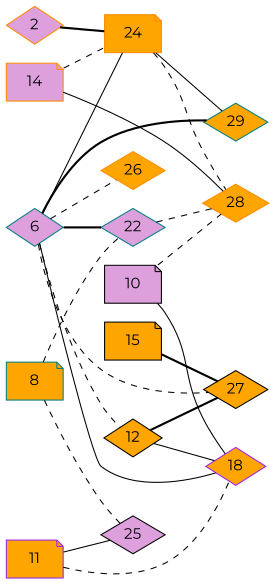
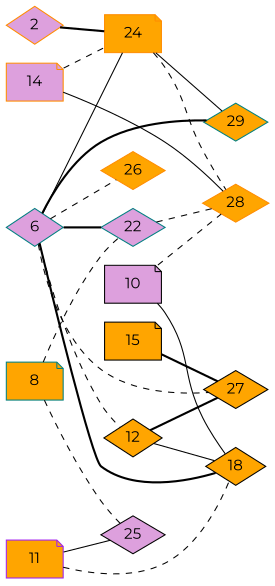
(83, 413) -> (83, 413)
(236, 466) -> (236, 466)
